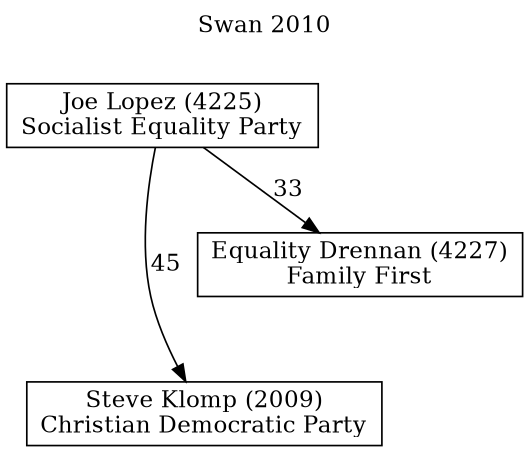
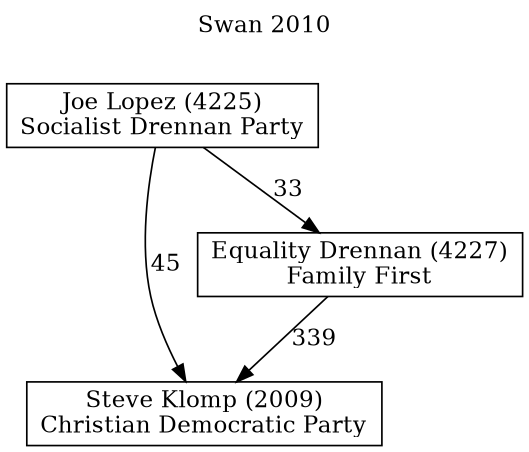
(162, 116) -> (162, 116)
none -> (288, 333)
